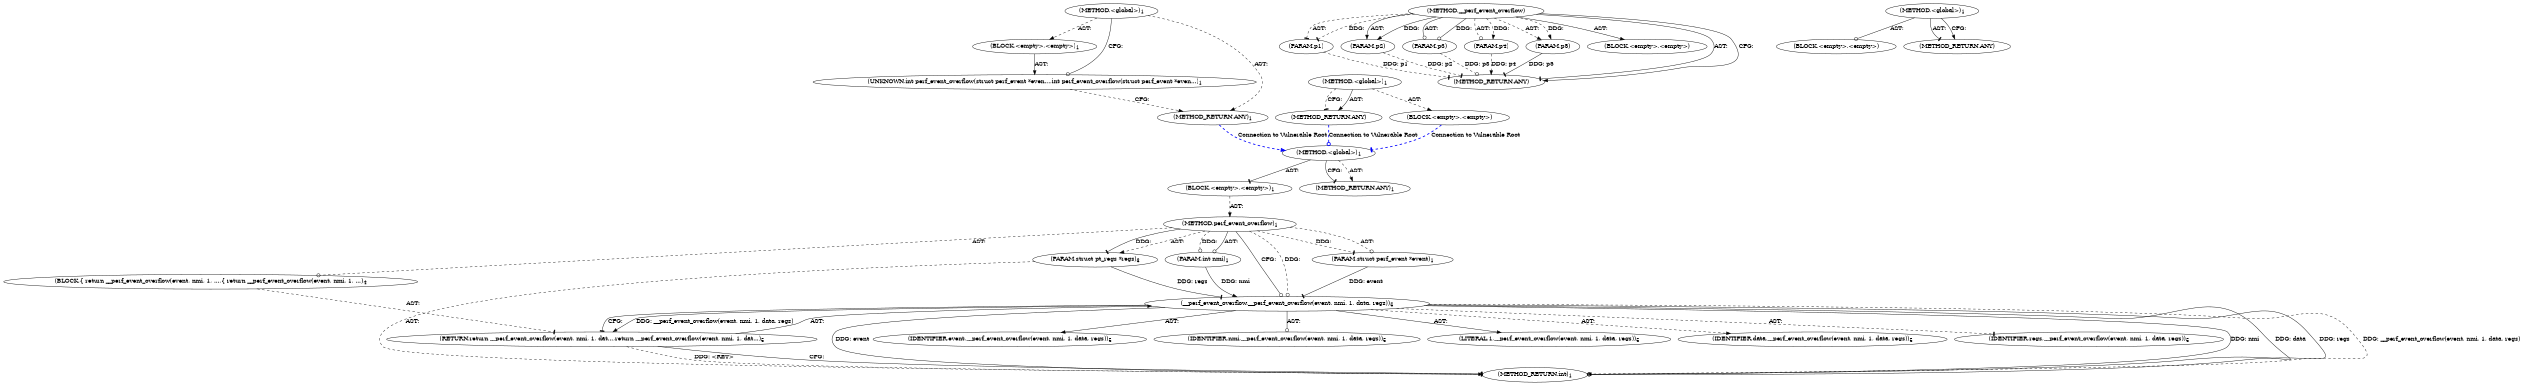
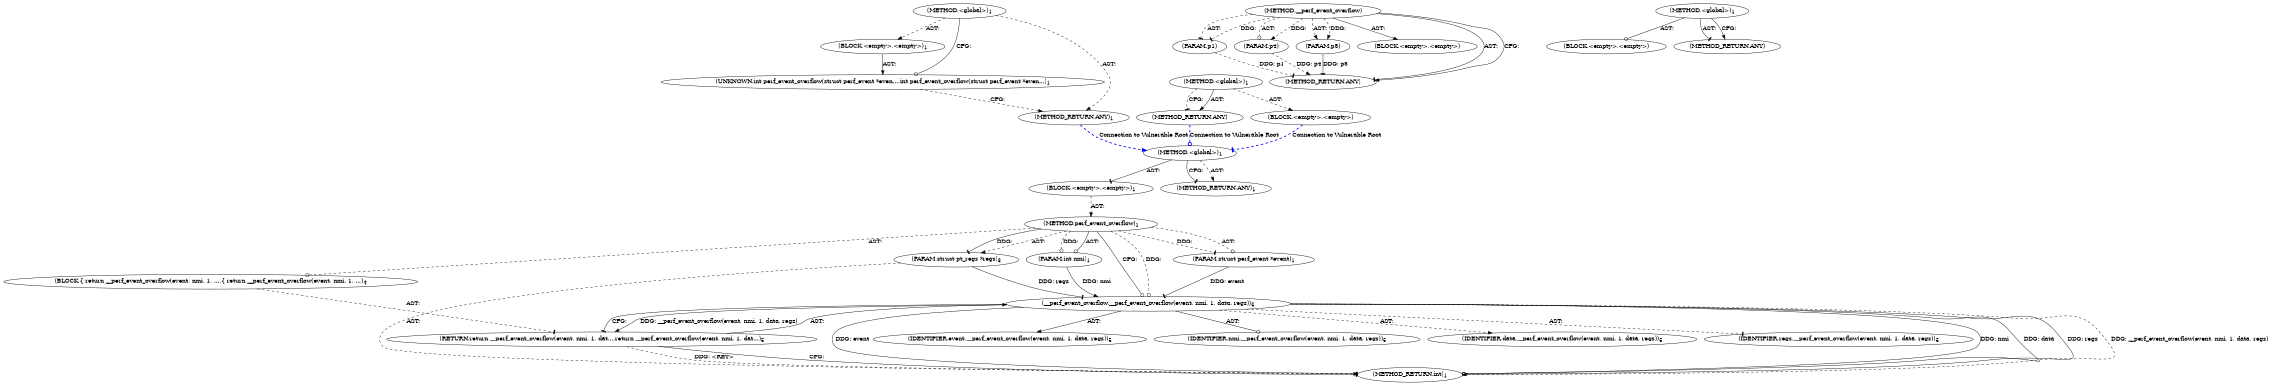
(1368, 47) -> none
(1430, 47) -> none
(1549, 339) -> none
